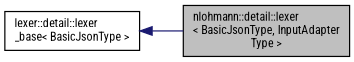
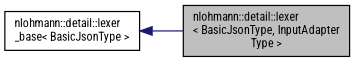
(72, 31) -> (72, 31)
